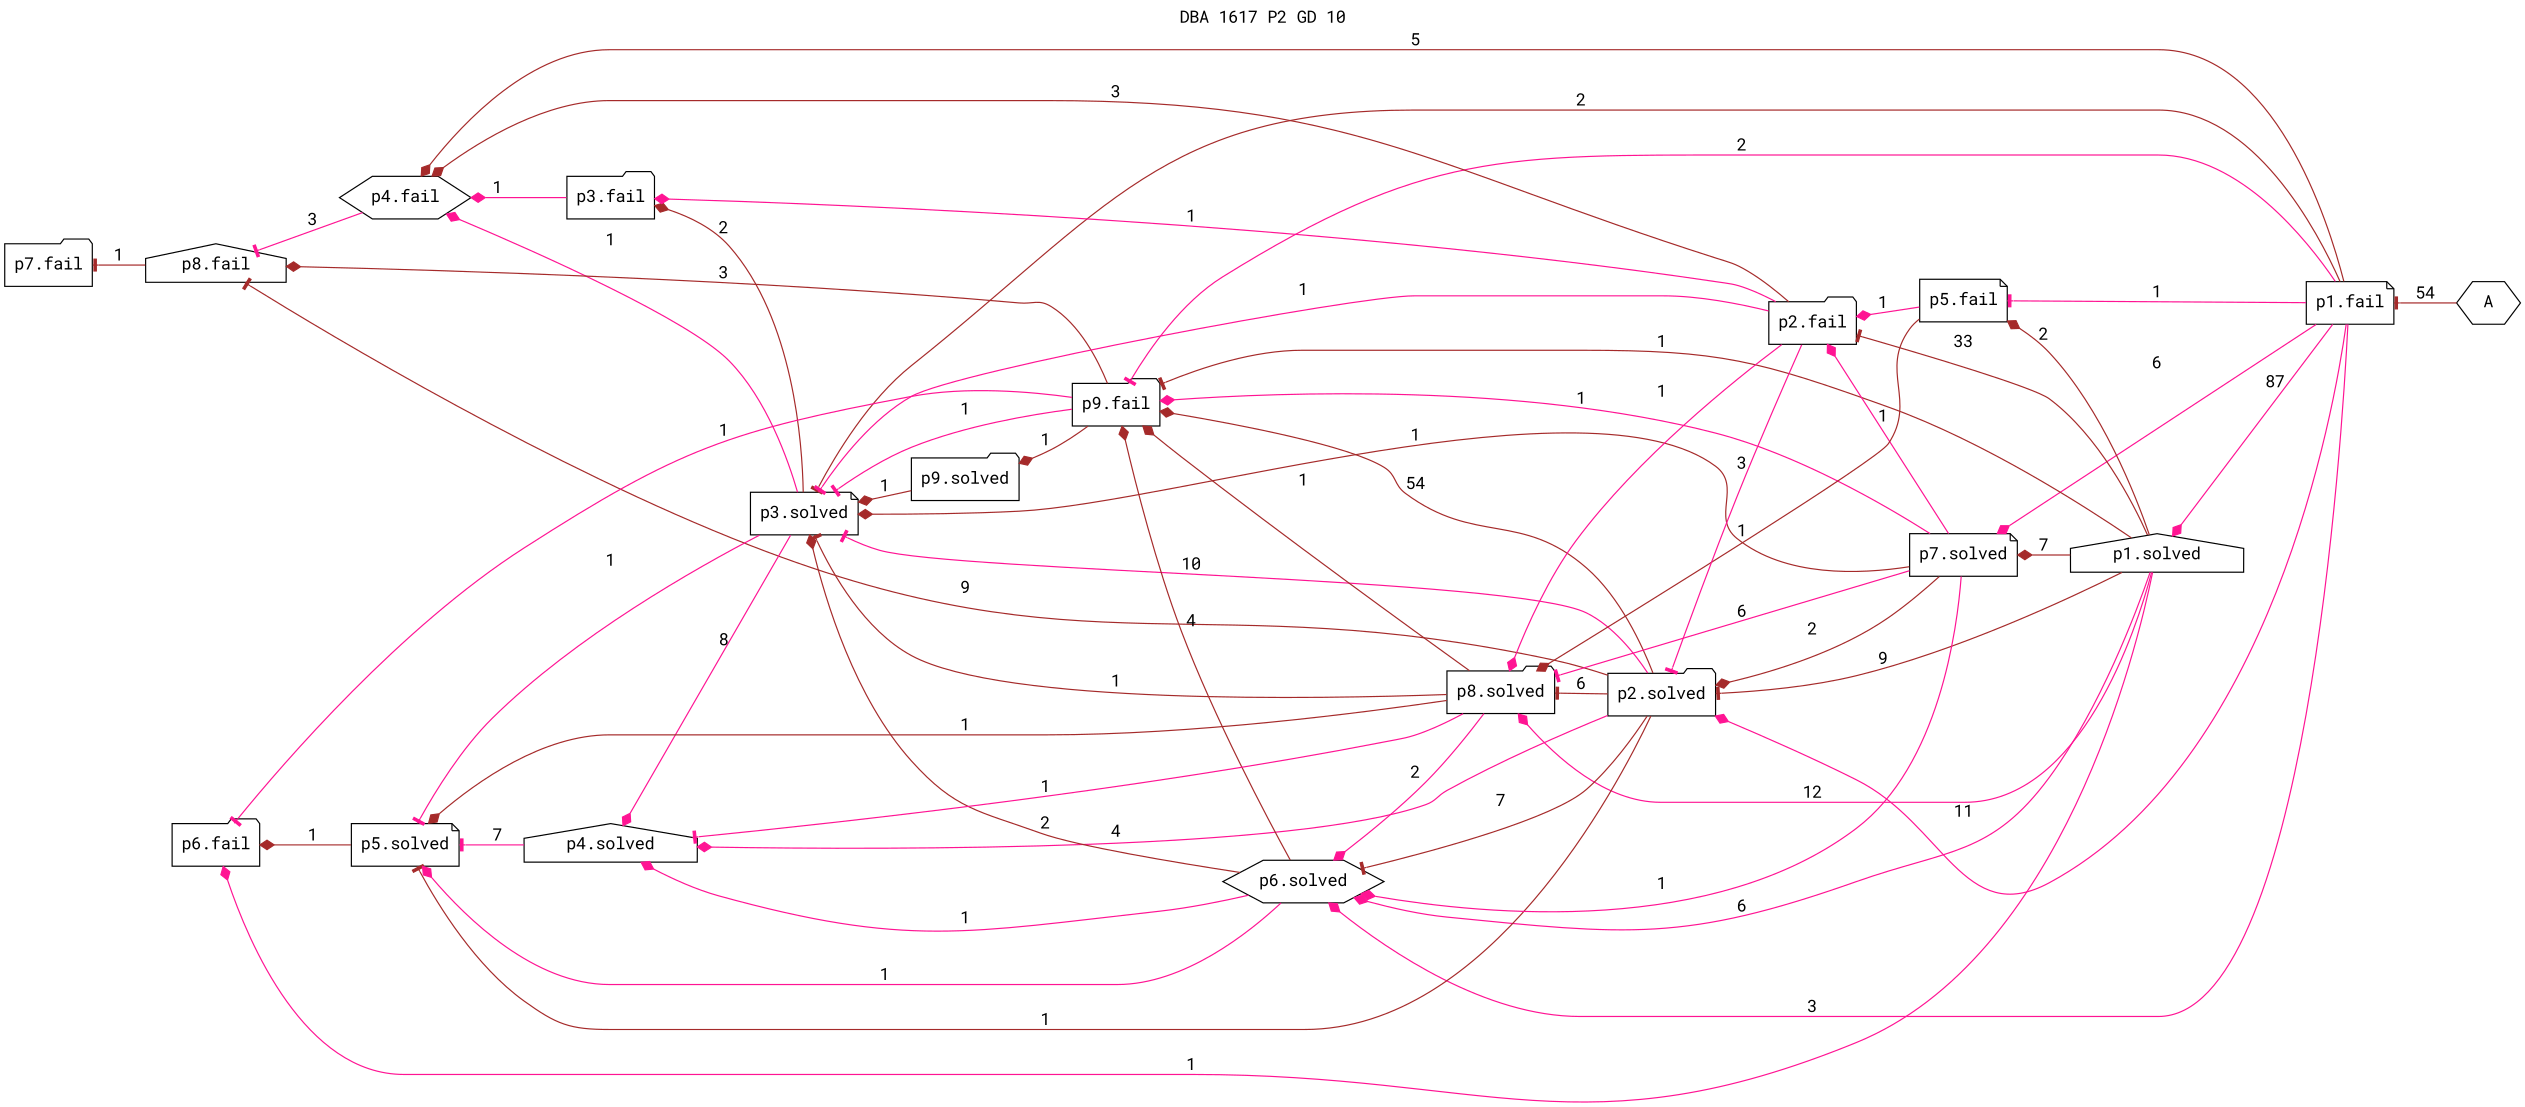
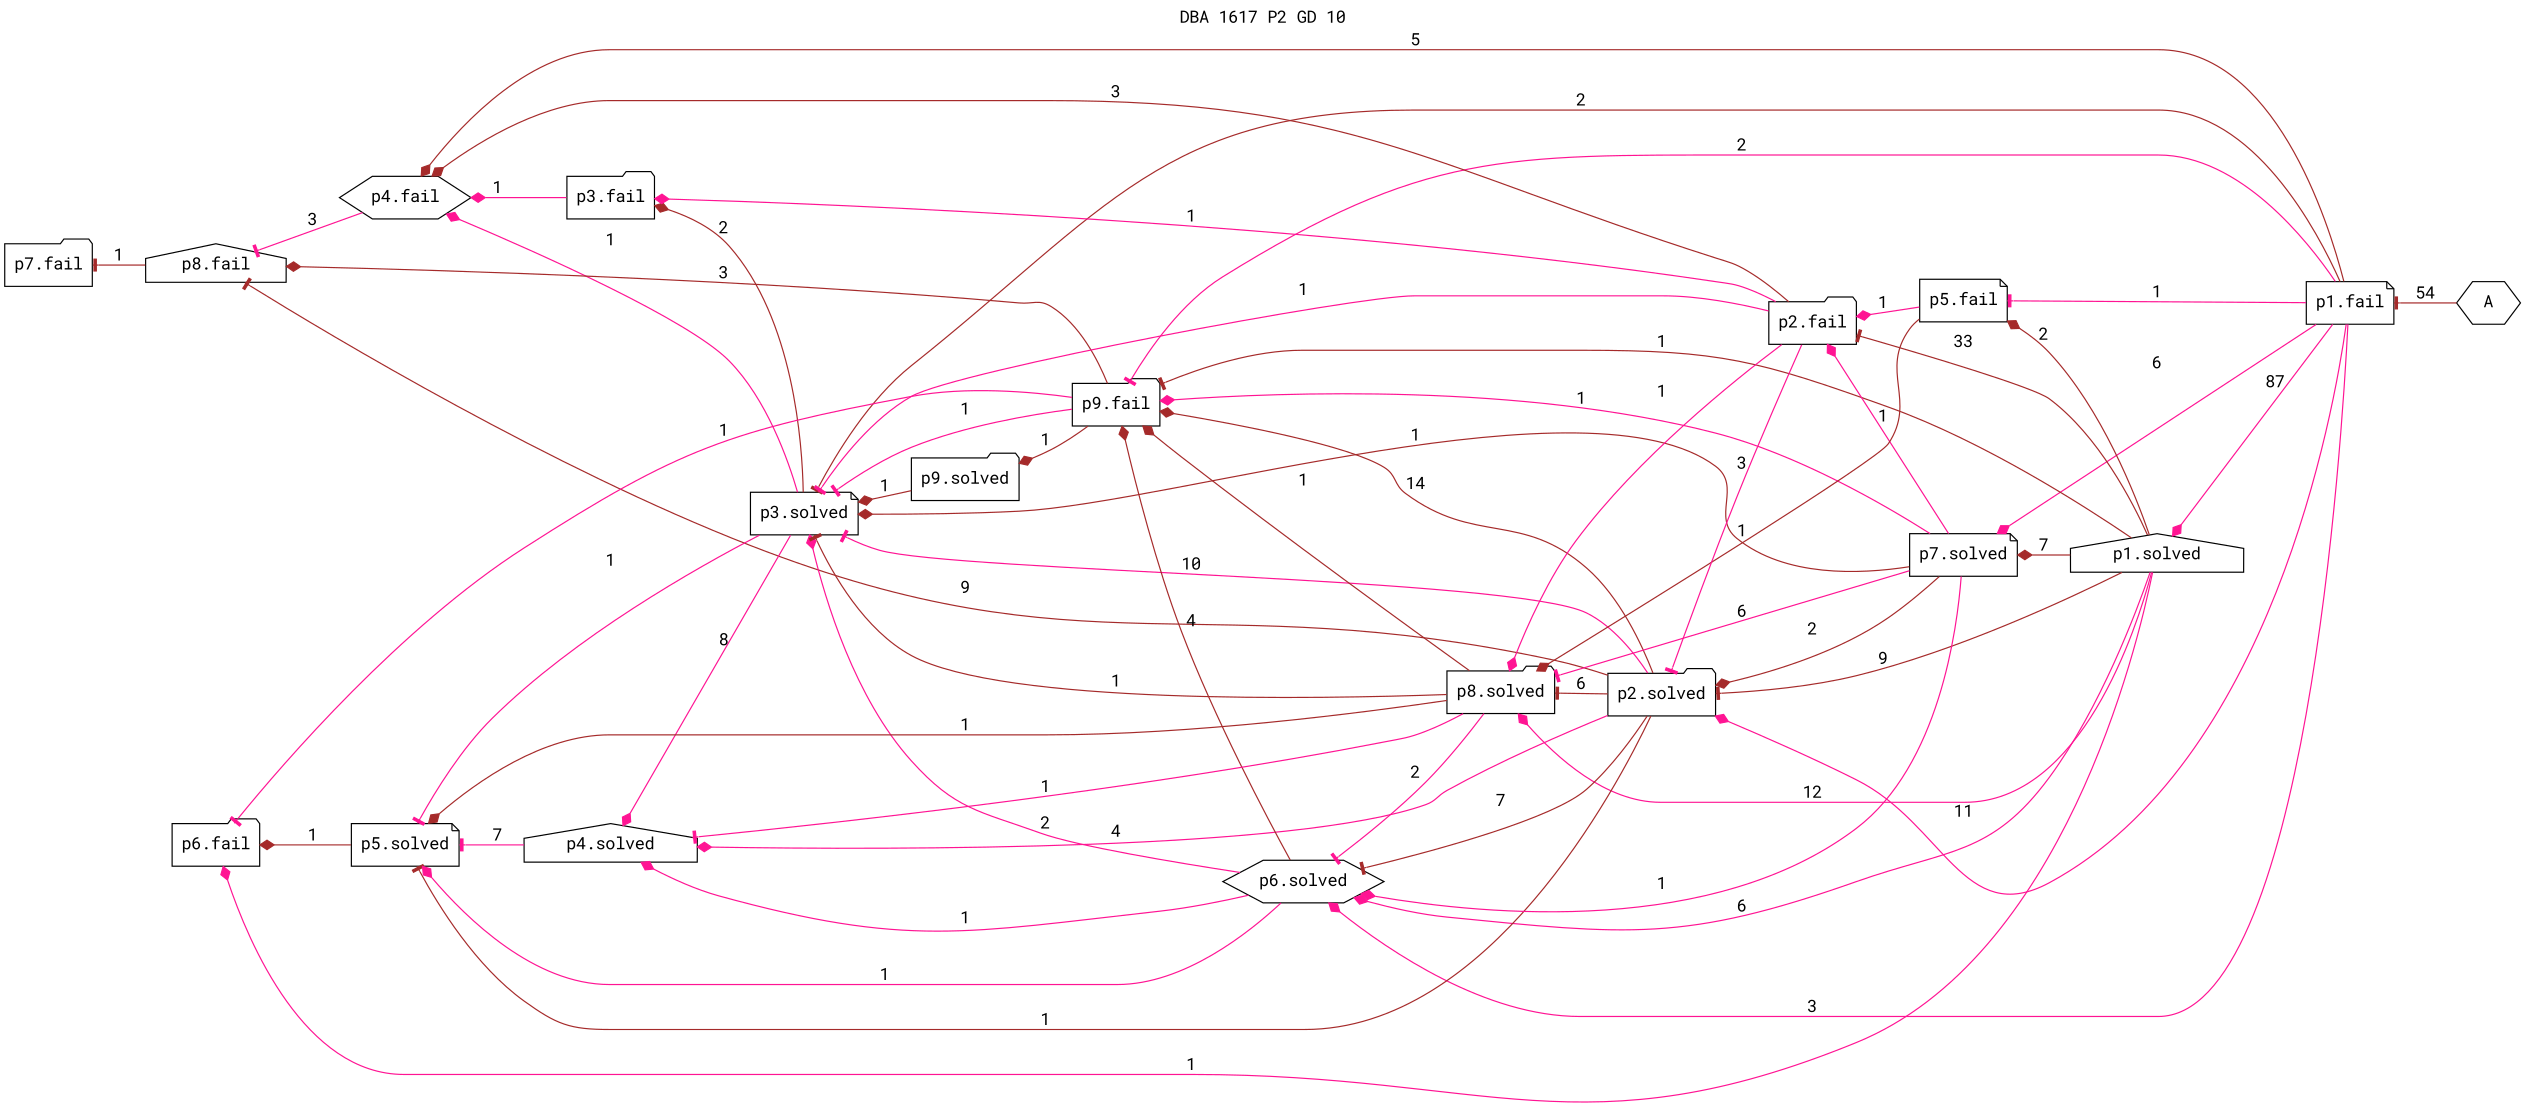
(1416, 485) -> (1416, 485)
(1420, 788) -> (1417, 791)
(956, 800) -> (956, 800)
